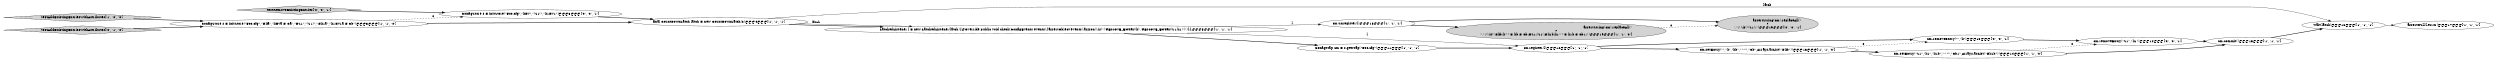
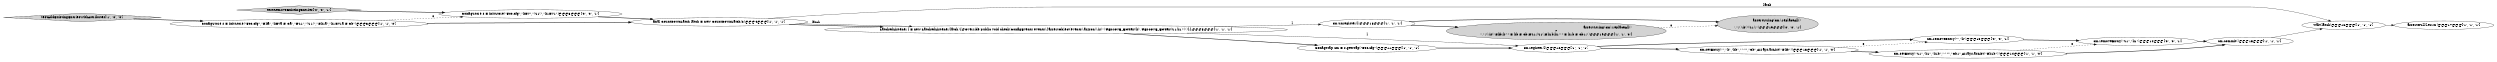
(82, 30) -> none
(2296, 33) -> (2296, 33)
